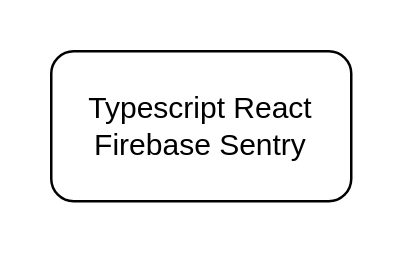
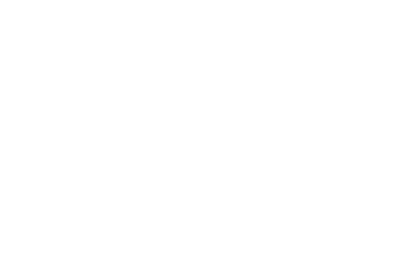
(201, 126) -> none
